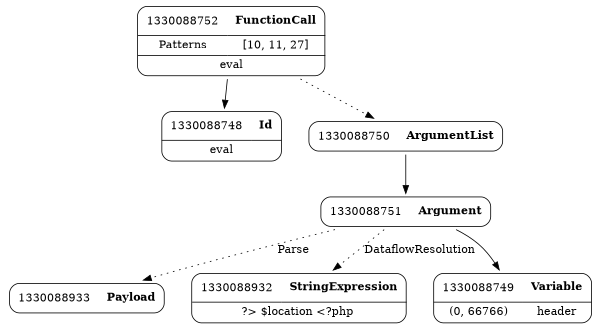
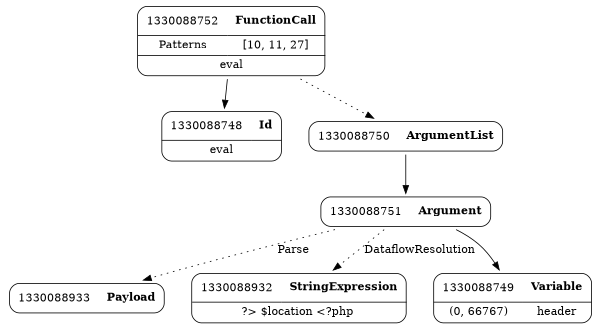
(479, 312) -> (479, 312)
